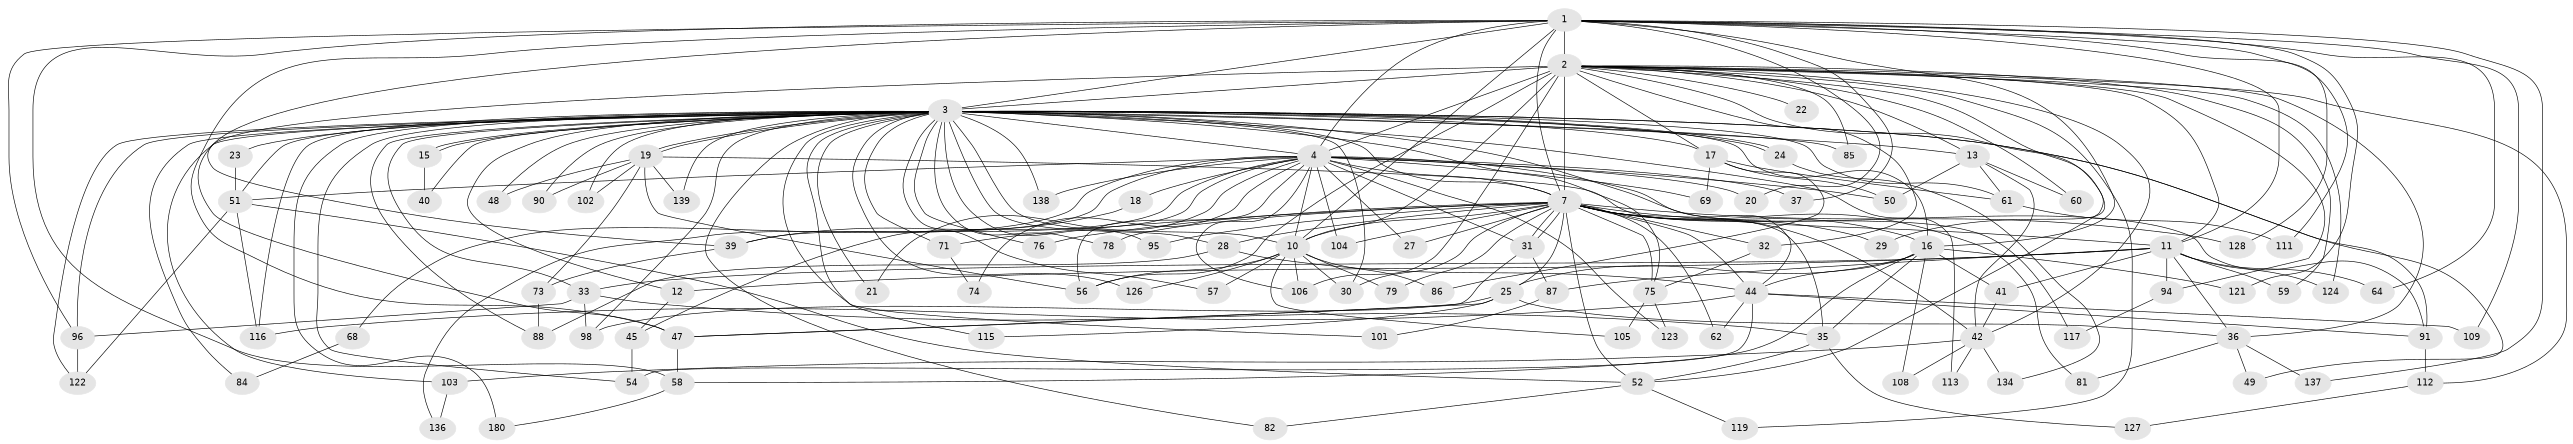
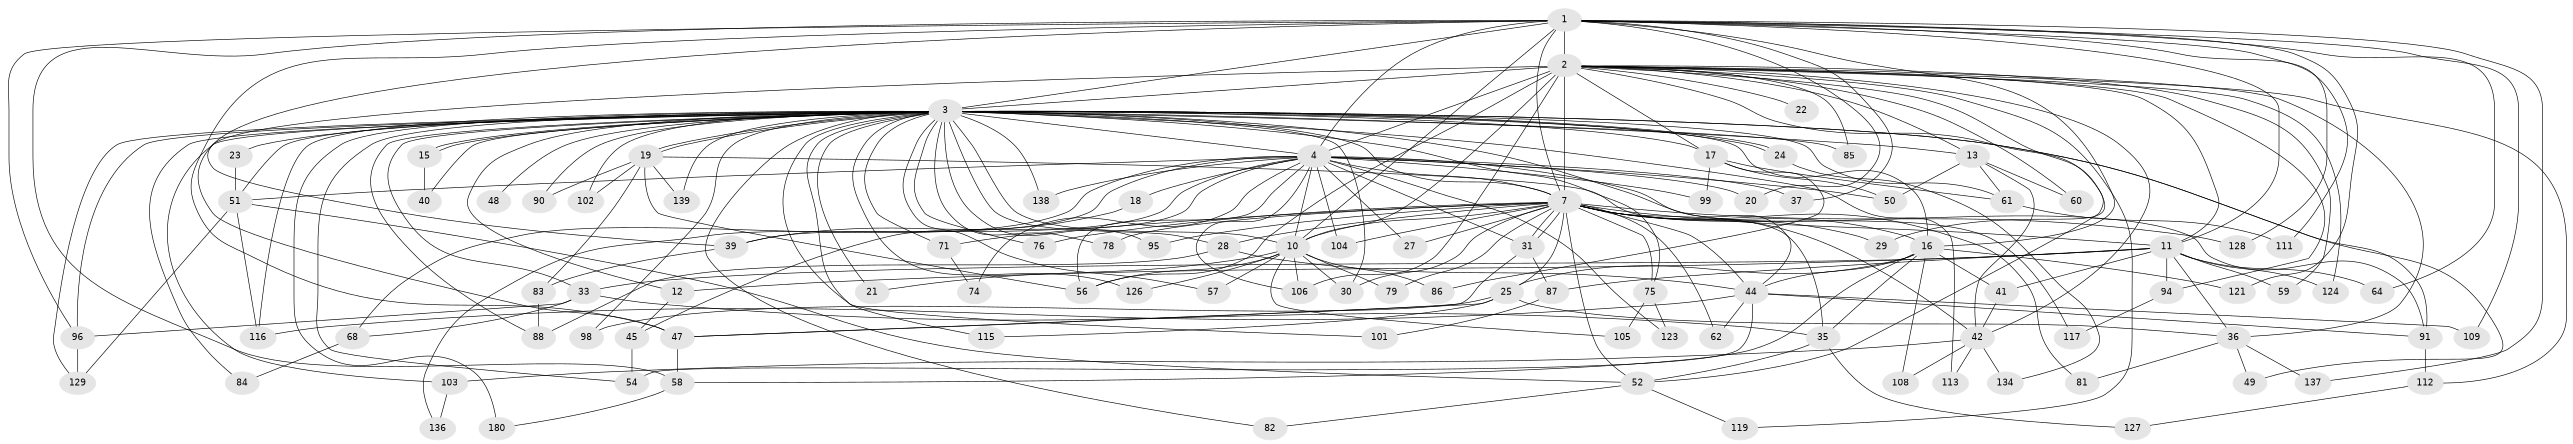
(568, 175) -> none
(1706, 202) -> (1706, 202)
(993, 216) -> (1083, 272)
(1764, 247) -> none
(539, 292) -> (539, 292)
(586, 319) -> (471, 324)
(78, 383) -> (78, 383)
